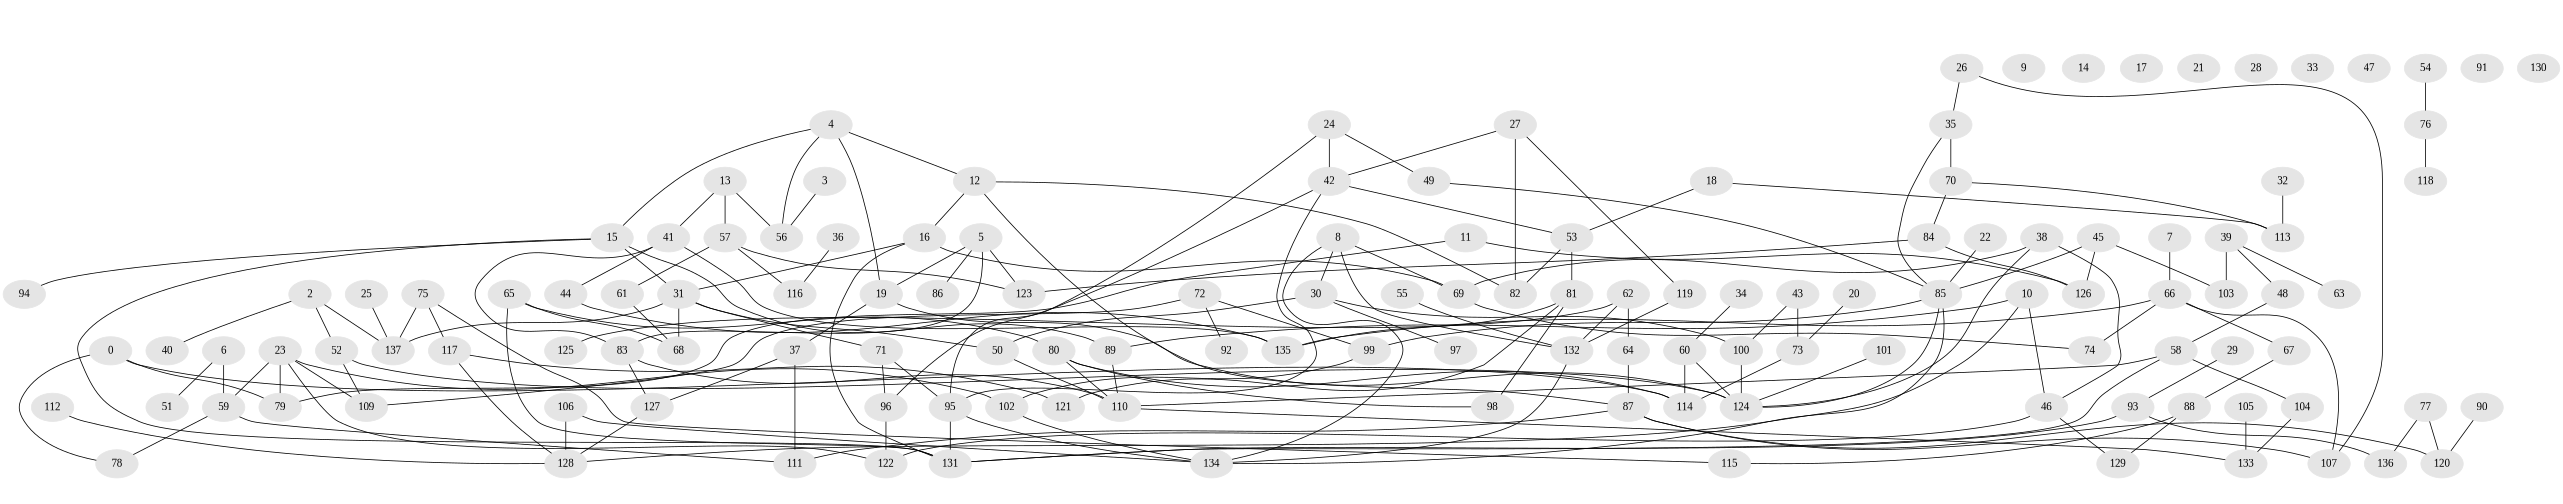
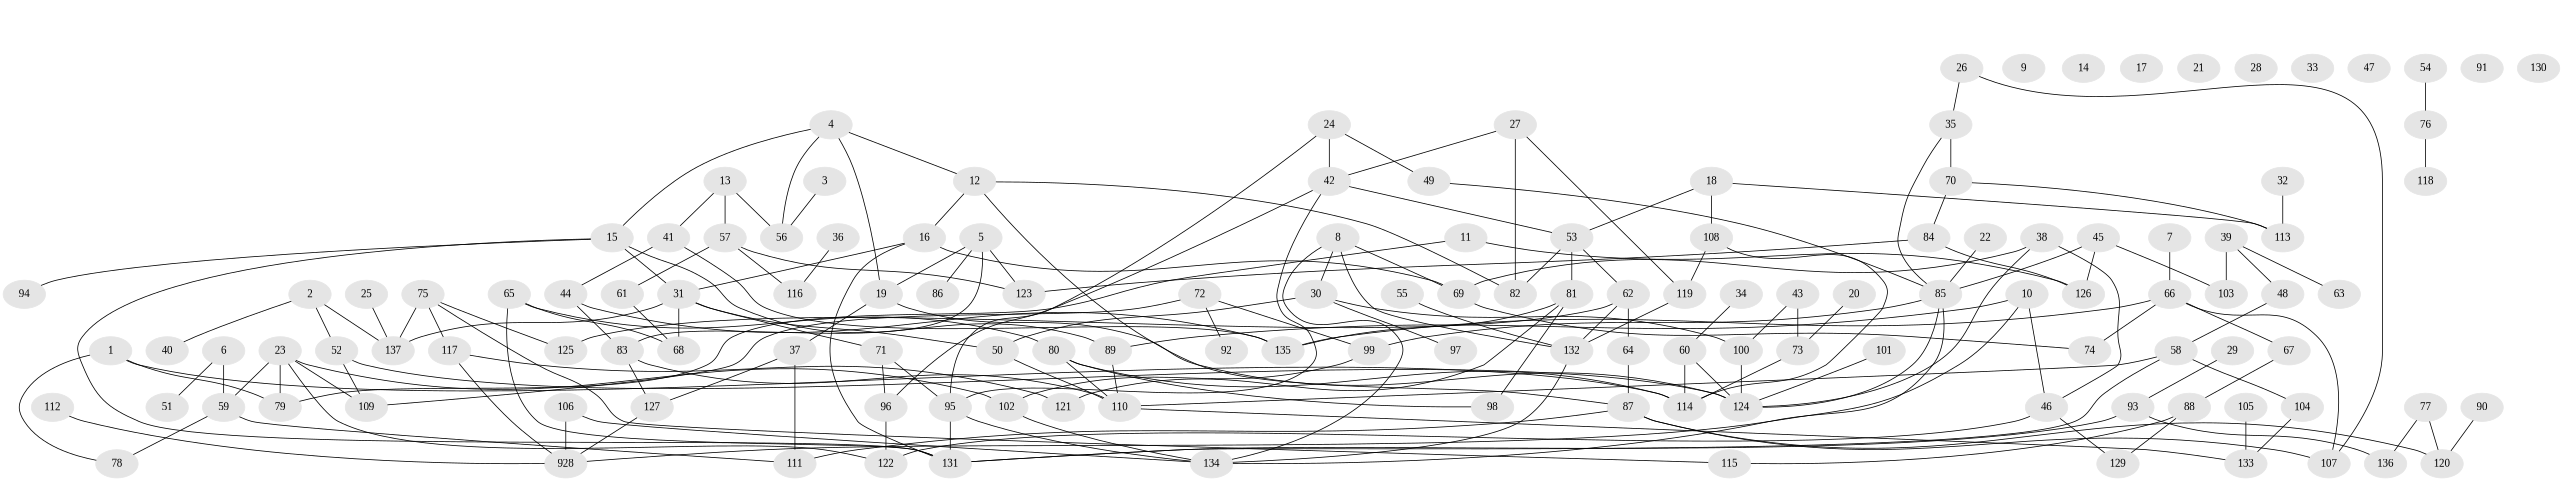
none -> (1711, 238)
none -> (1602, 268)
(487, 274) -> (601, 329)
none -> (483, 319)
(111, 351) -> (111, 351)
(566, 464) -> (566, 464)
